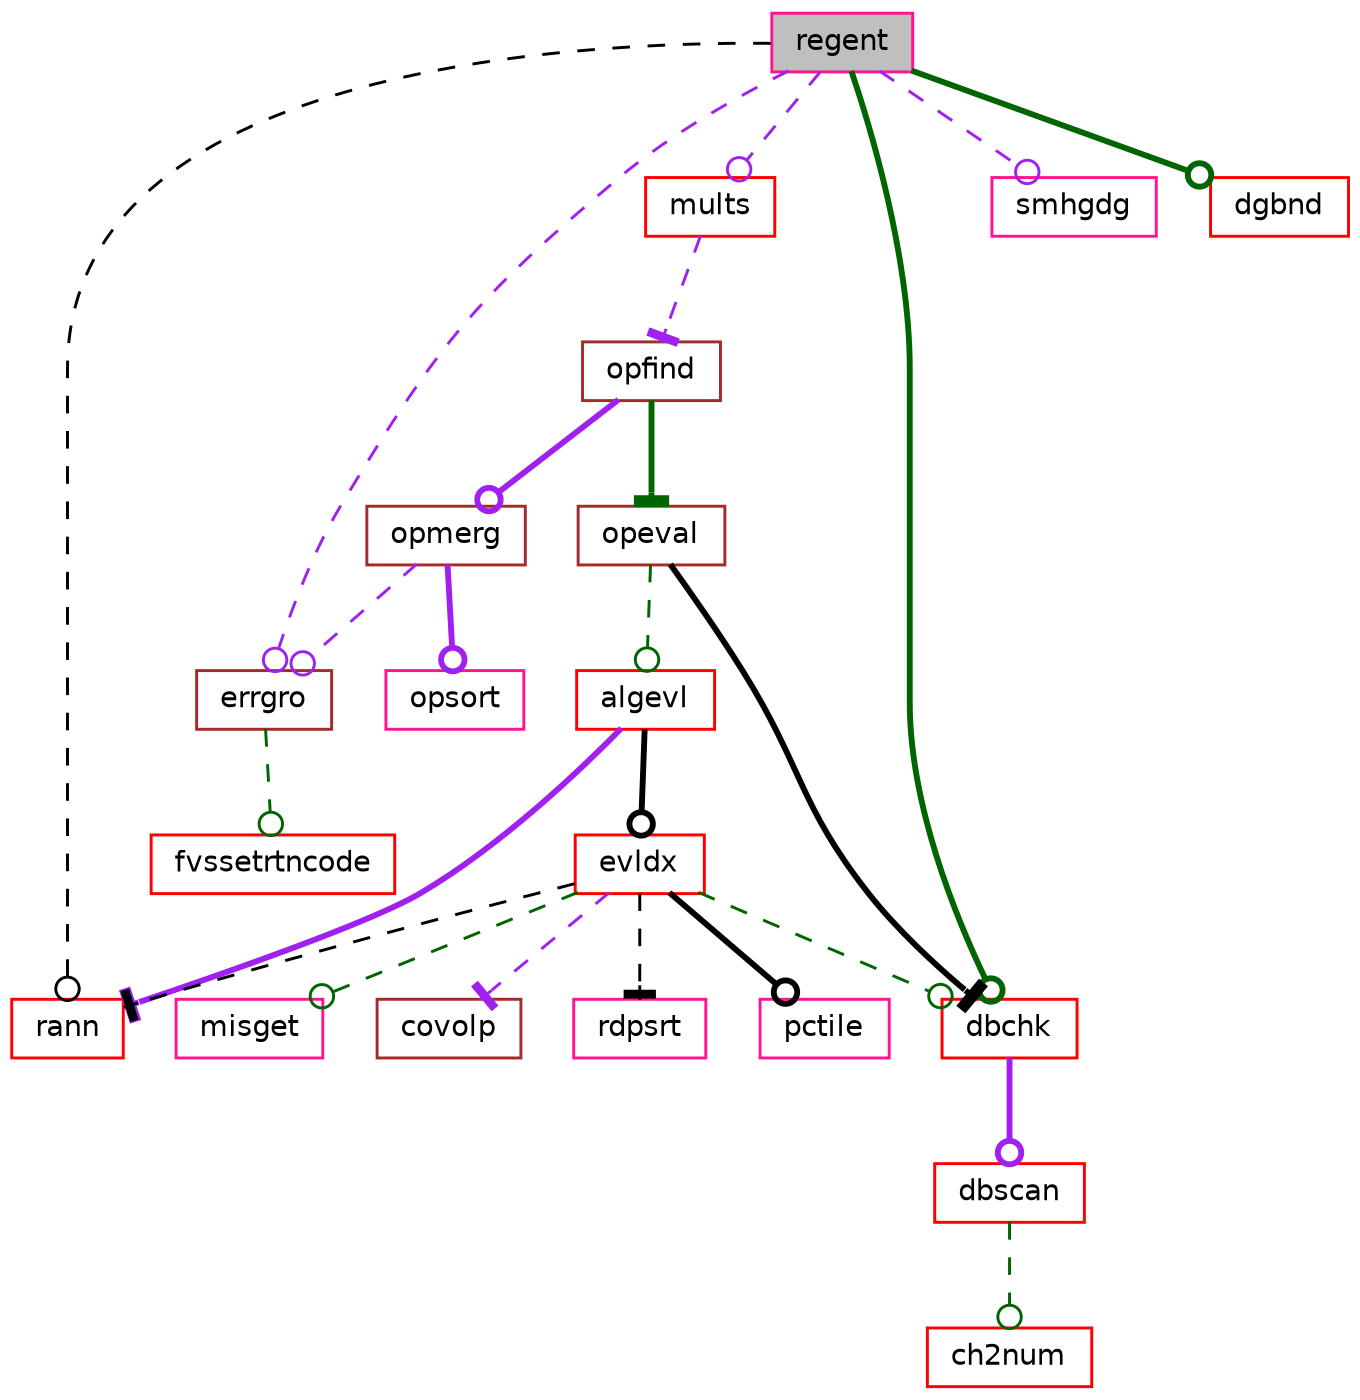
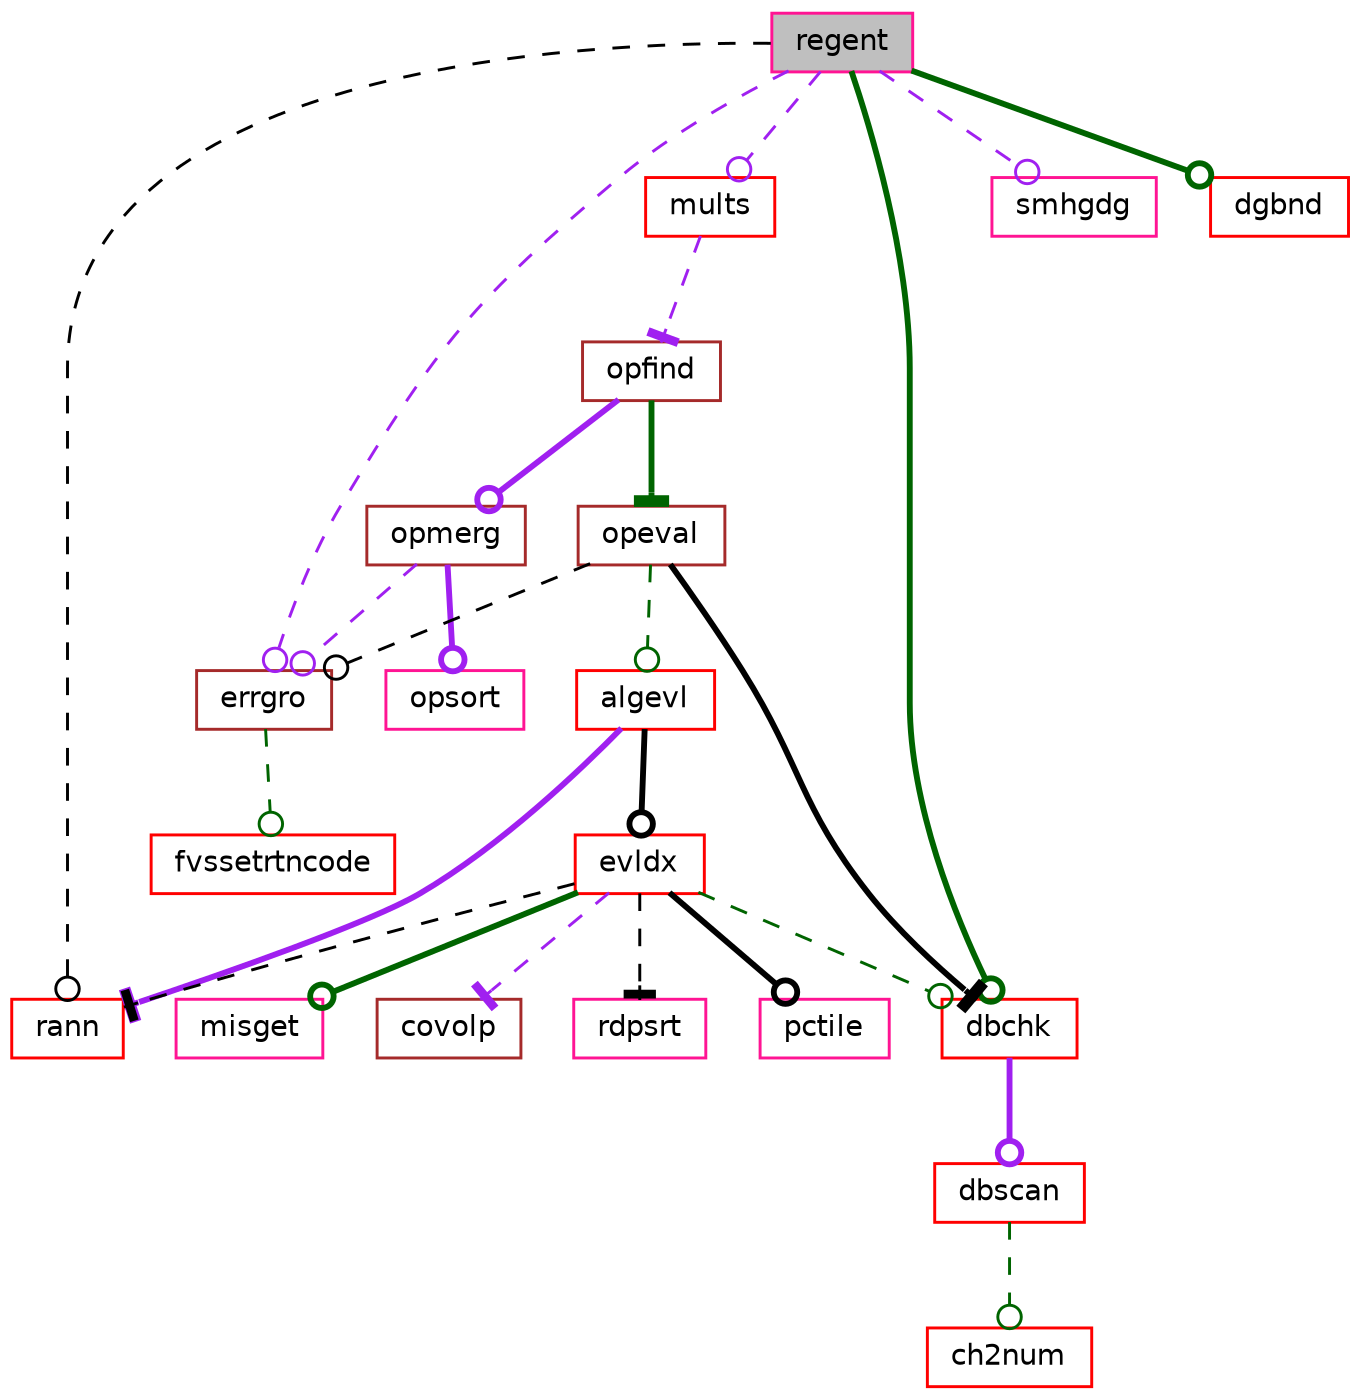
none -> (469, 613)
(456, 942) -> (456, 942)
